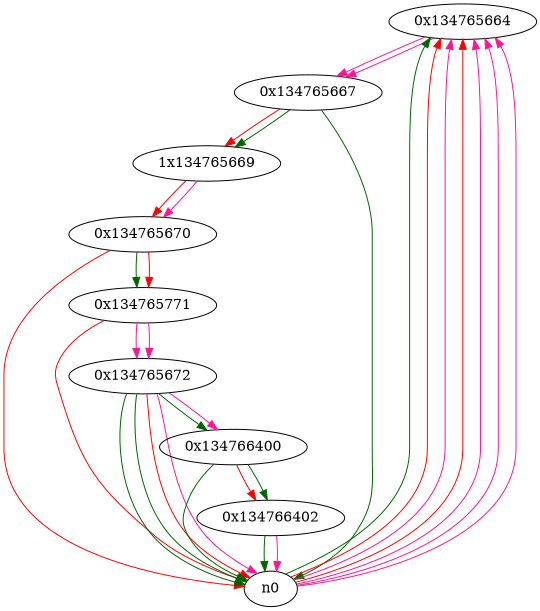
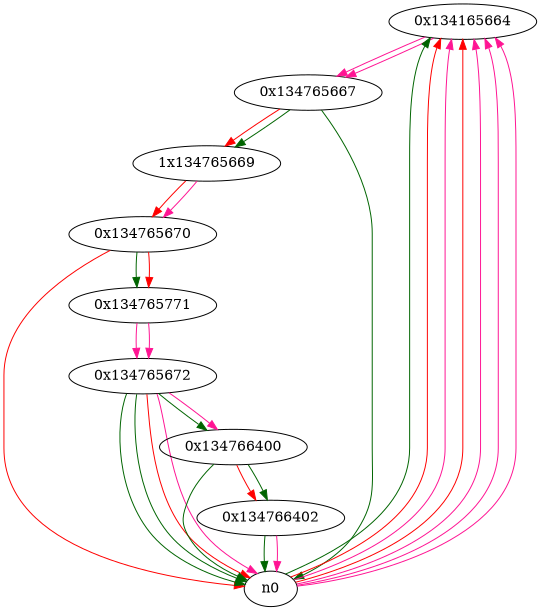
(463, 22) -> (463, 22)
(93, 473) -> none
